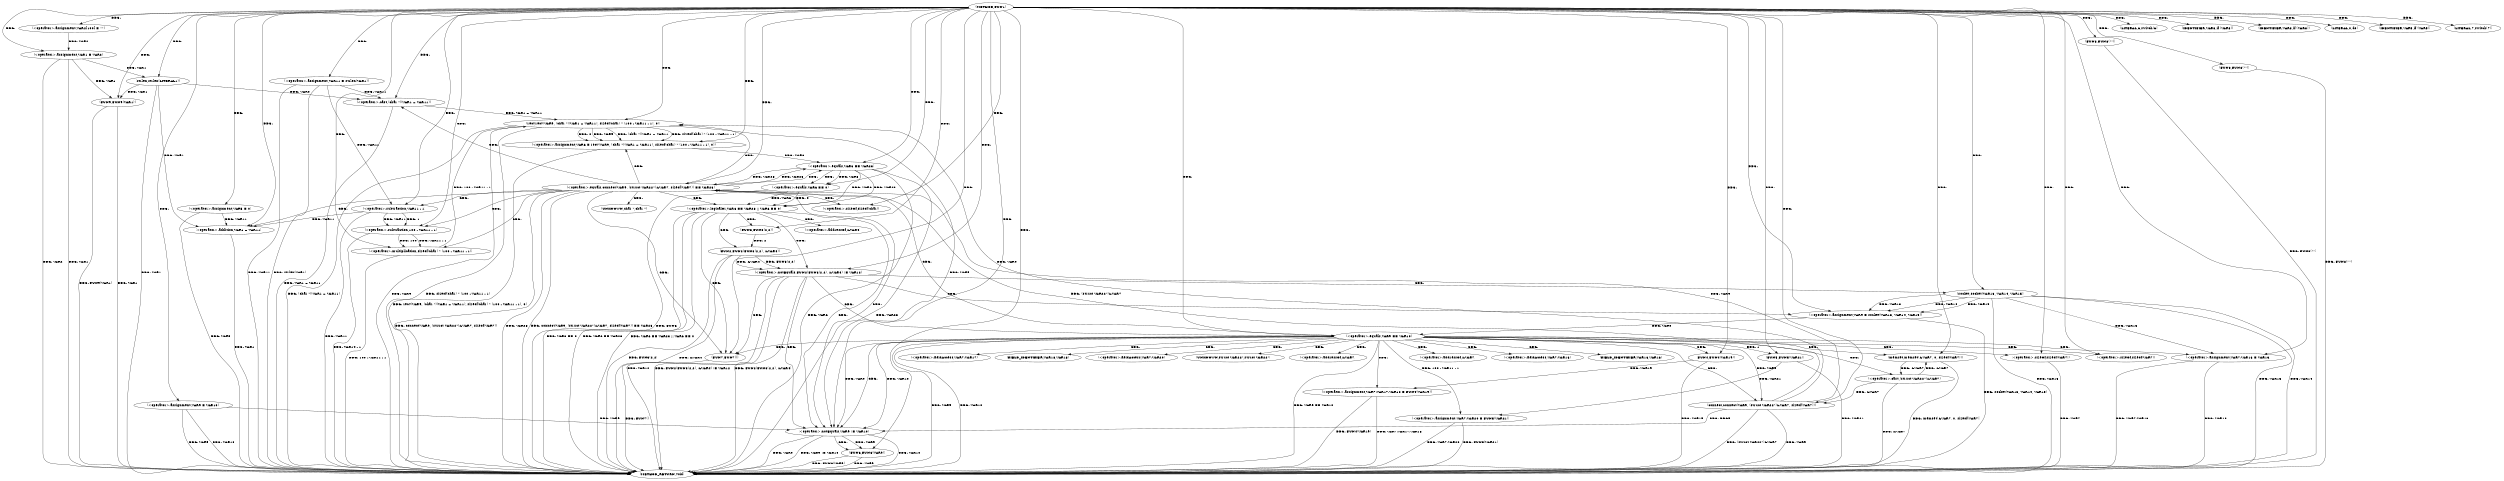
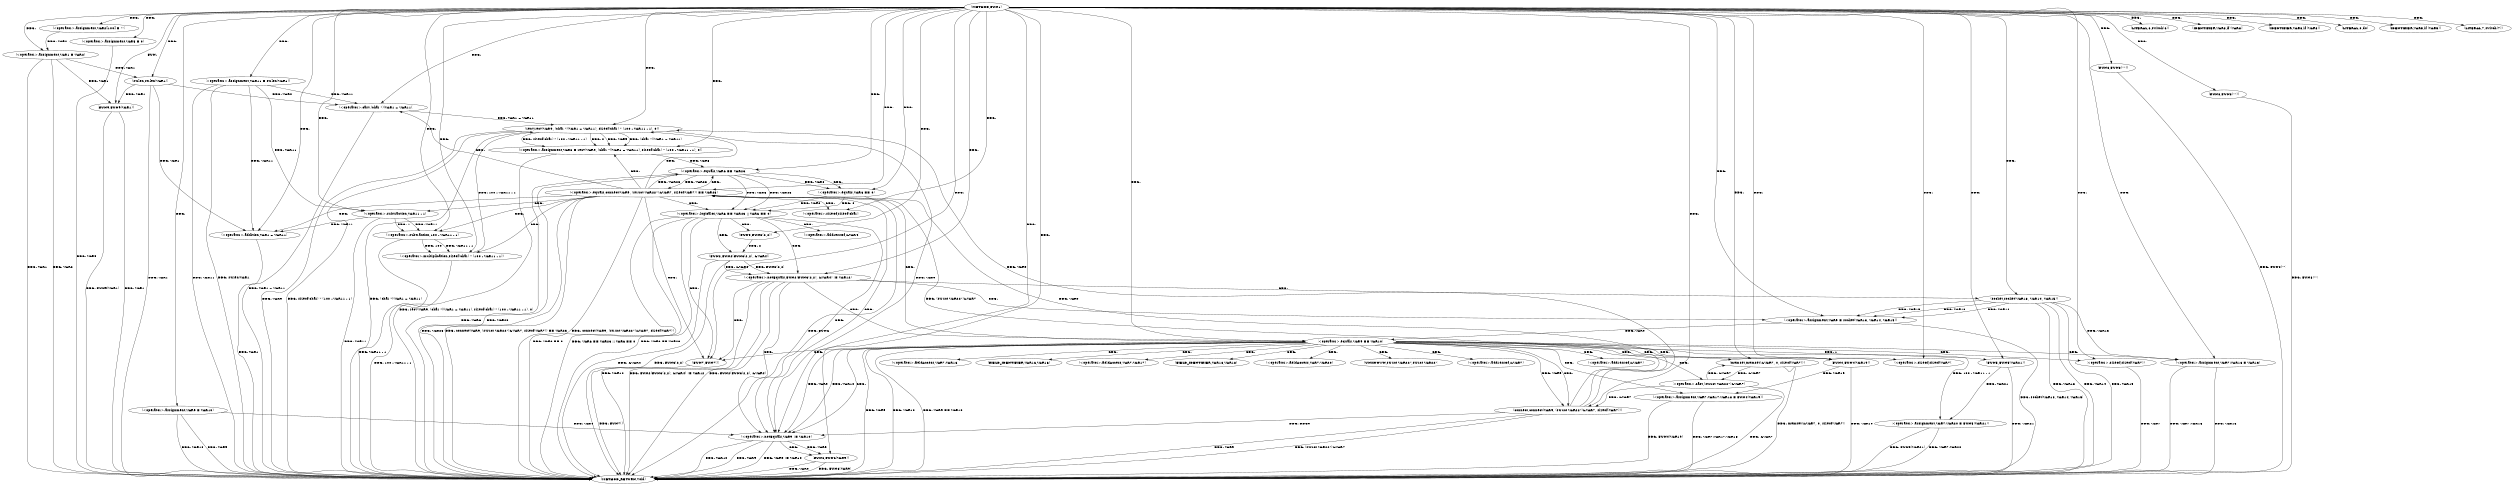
(146, 55) -> (153, 55)
(158, 81) -> (150, 81)
(462, 124) -> (432, 129)
(624, 209) -> none
(224, 218) -> (251, 157)
(347, 347) -> (373, 352)
